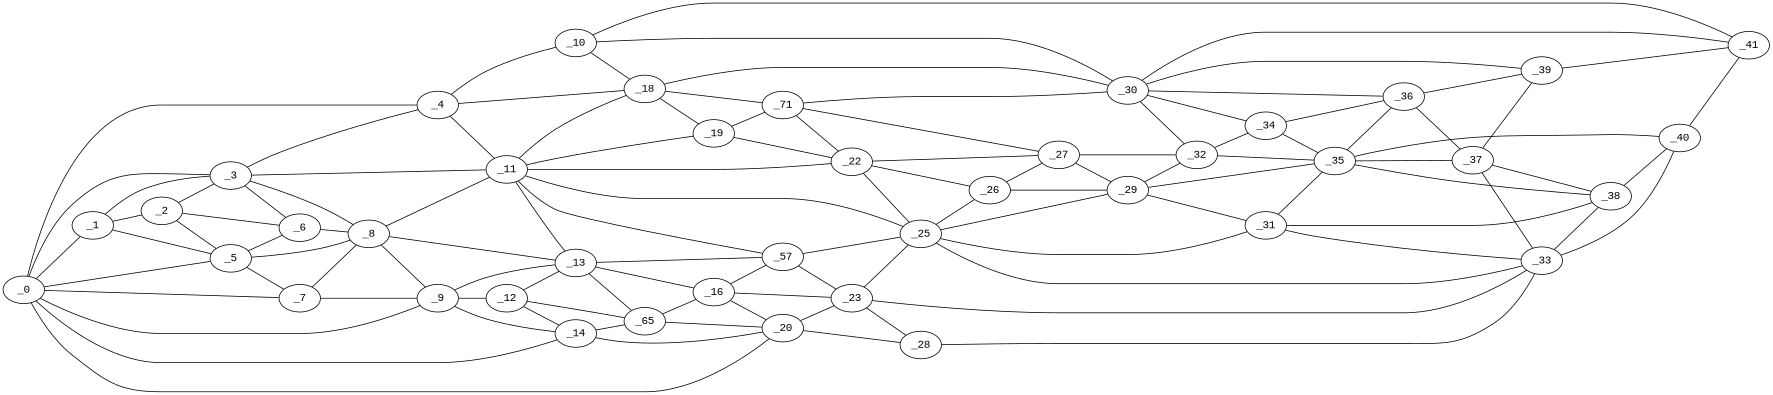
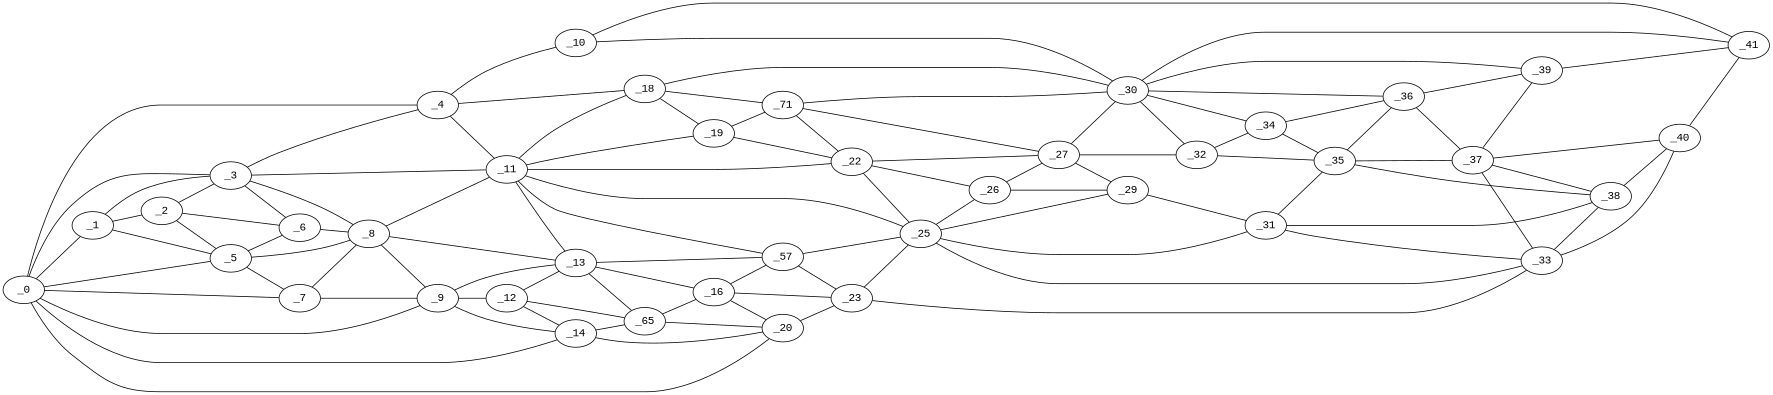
(610, 66) -> none
none -> (1093, 123)
(1506, 136) -> (1576, 149)
(1162, 172) -> none
(1231, 176) -> none
(921, 345) -> none
